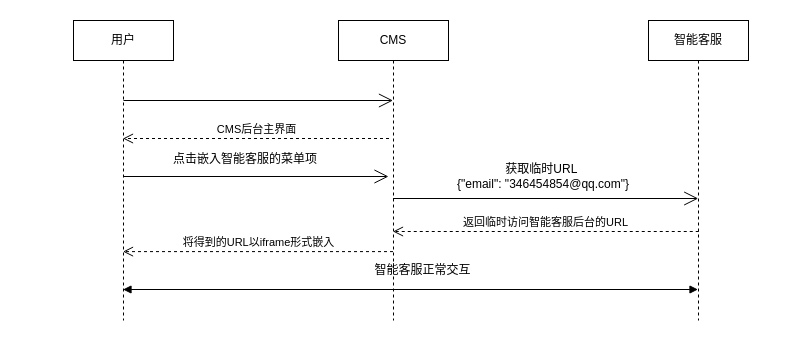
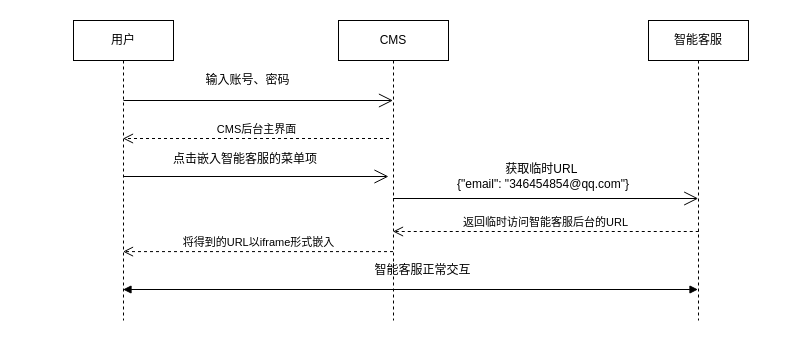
none -> (248, 81)
